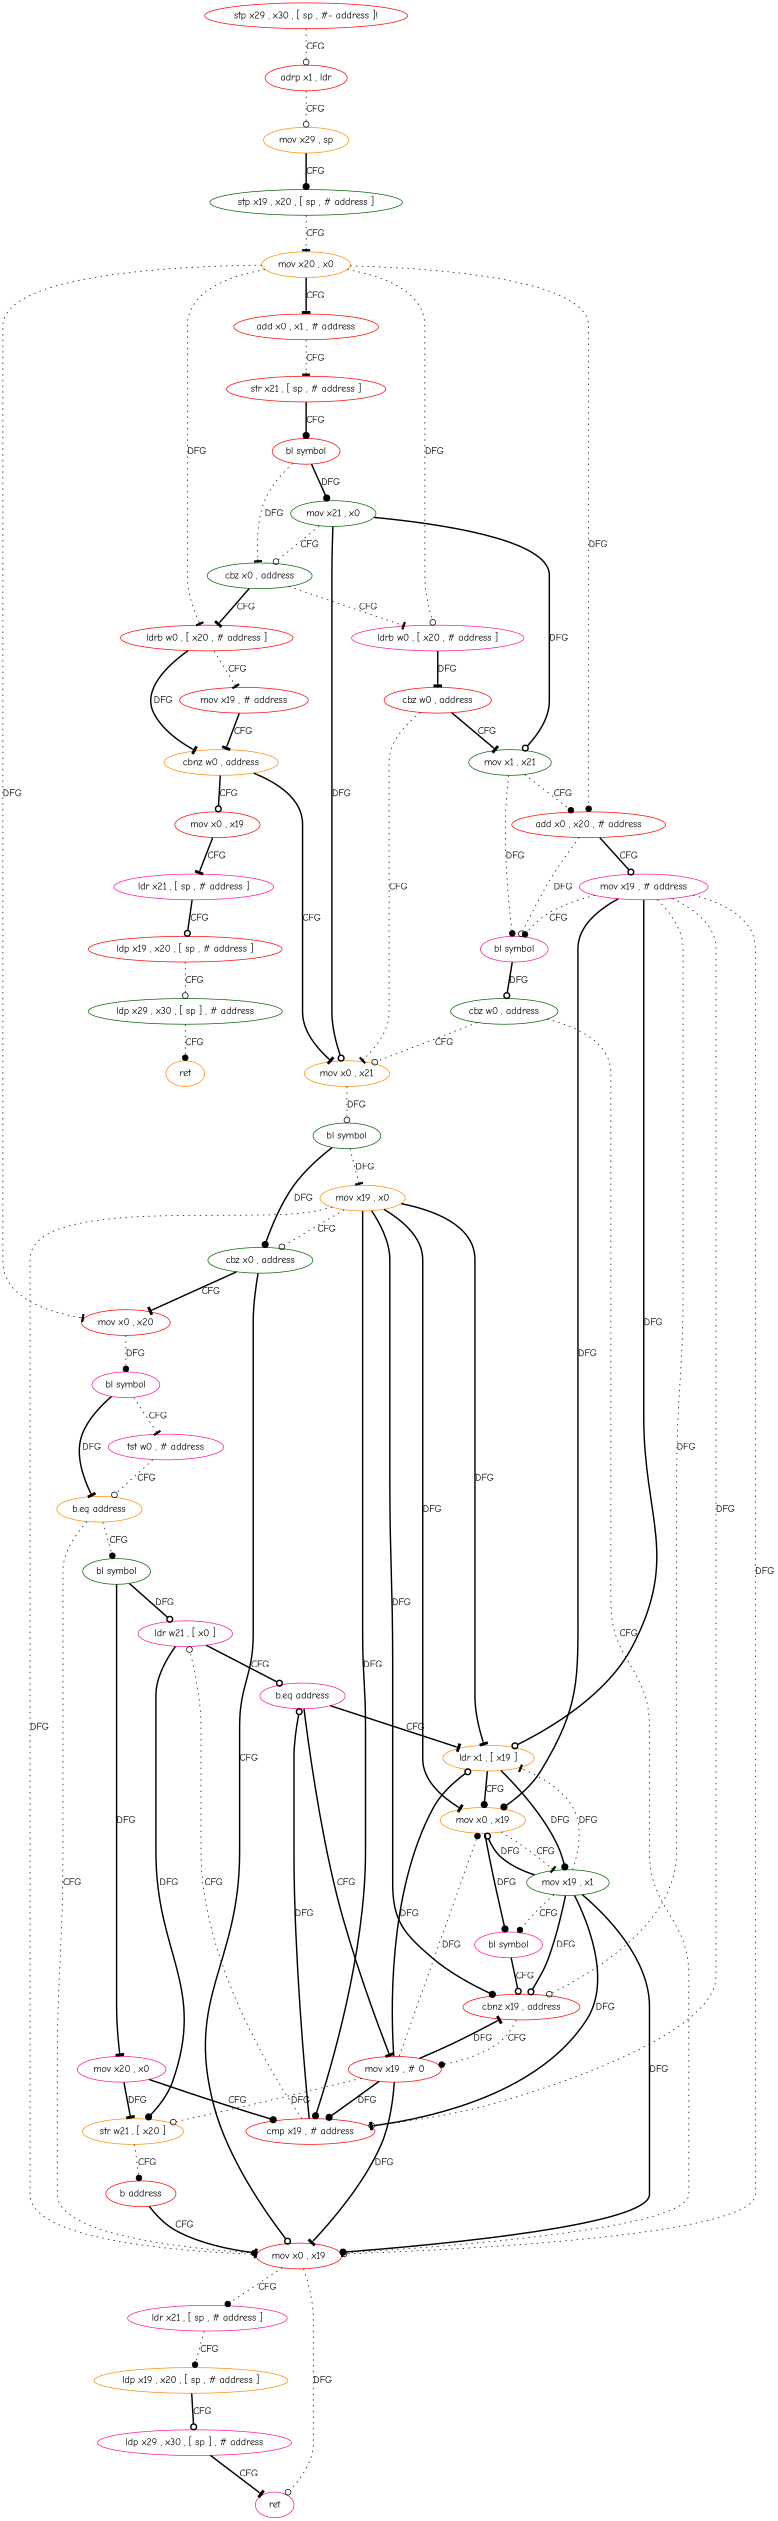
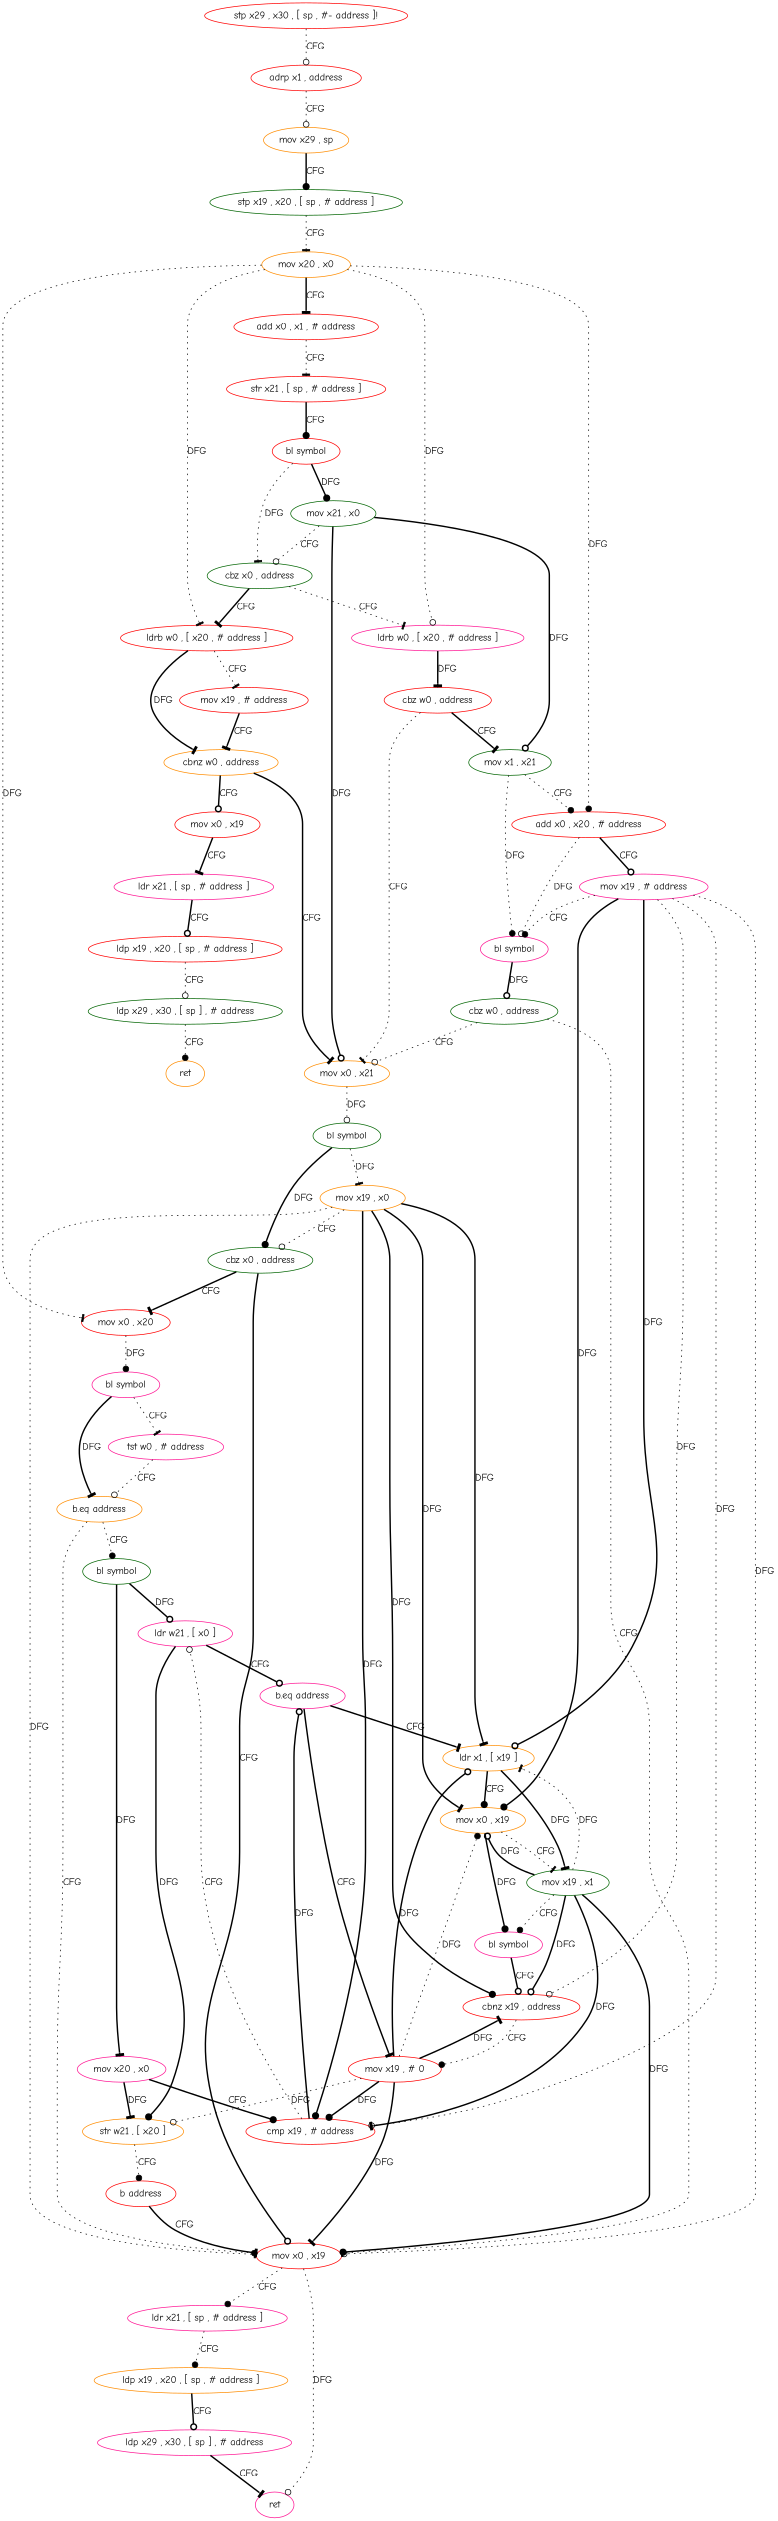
(306, 78) -> (306, 78)
(538, 1814) -> (539, 1814)
